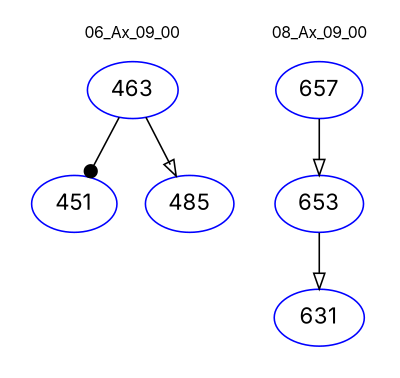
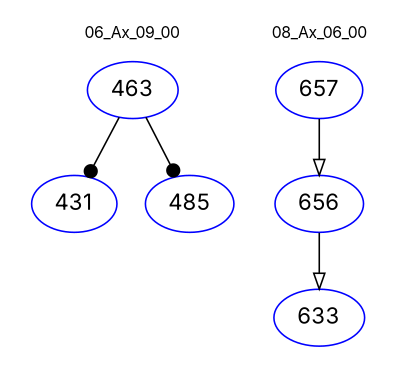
(320, 34) -> (320, 34)
(158, 141) -> (158, 141)
(74, 204) -> (74, 204)
(319, 204) -> (319, 204)
(319, 318) -> (319, 318)
